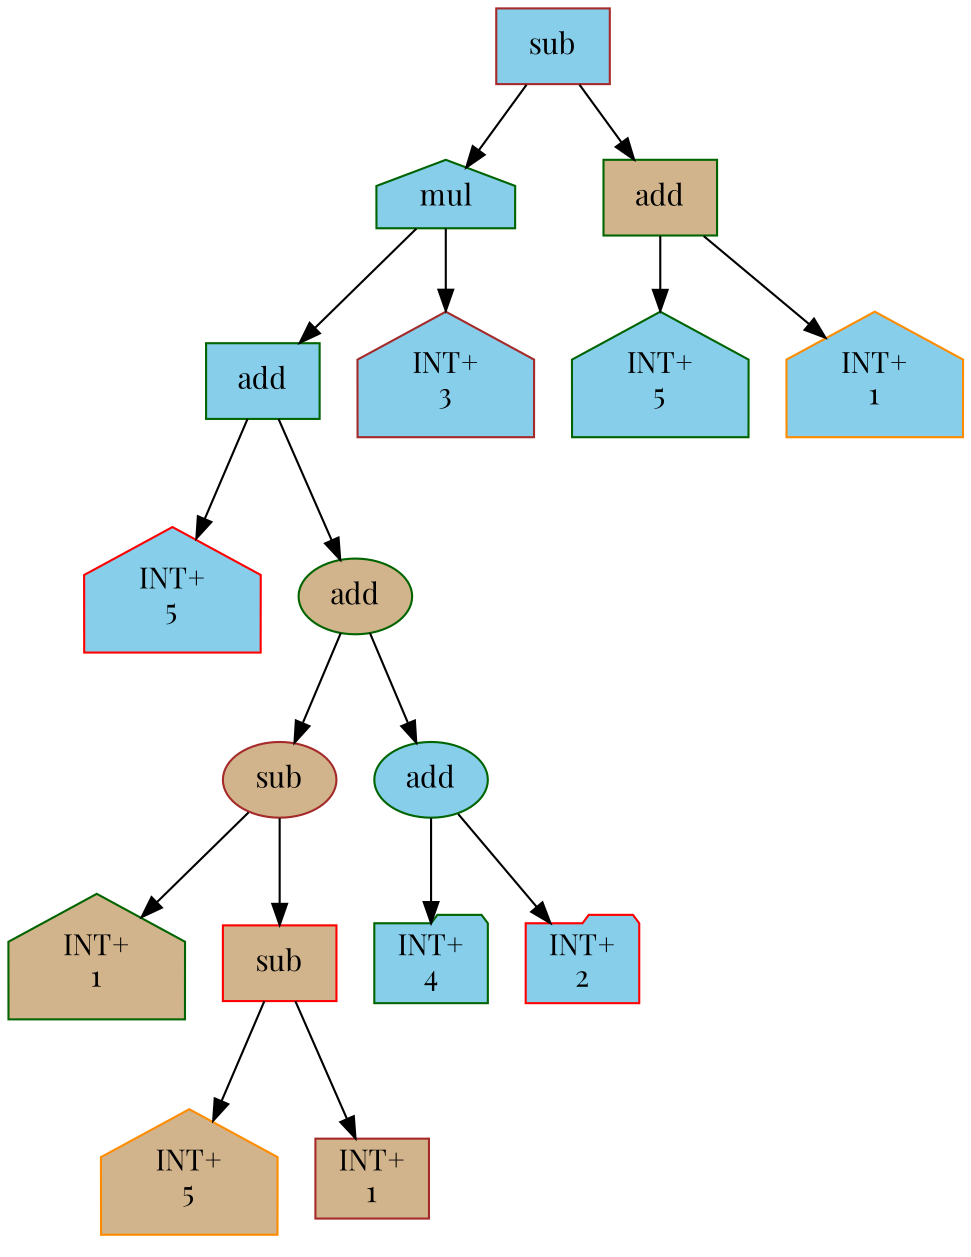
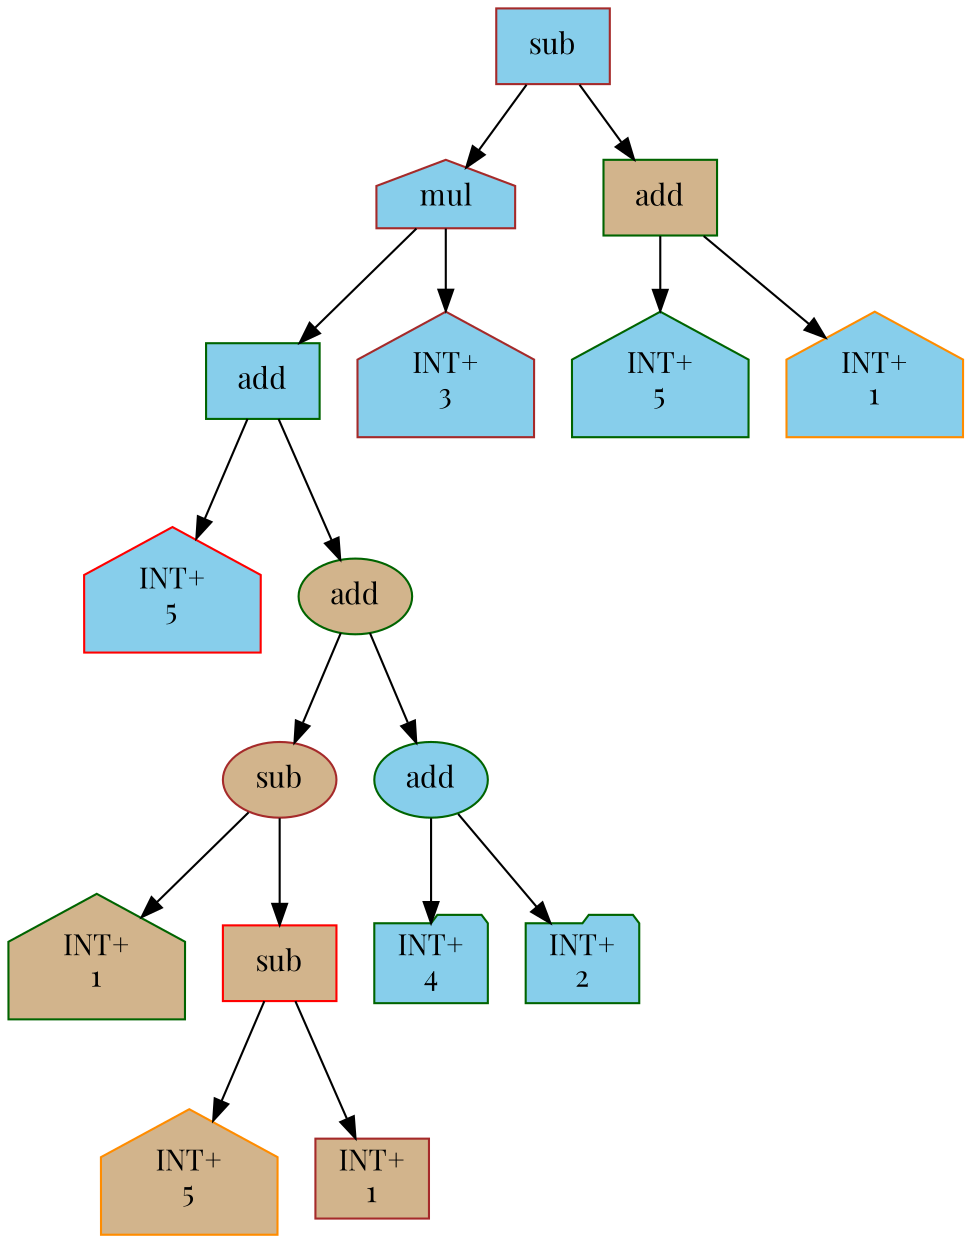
(446, 198) -> (446, 198)
(582, 963) -> (582, 963)
